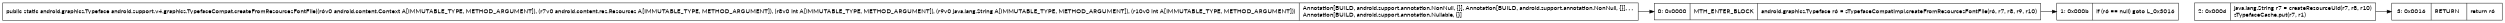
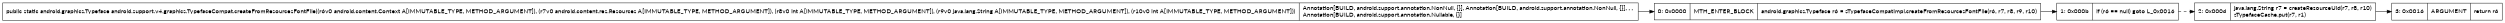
(2135, 11) -> (2135, 11)
(2447, 11) -> (2449, 11)
none -> (2184, 12)
